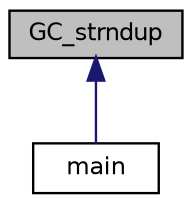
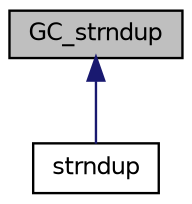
(96, 168) -> (96, 168)
